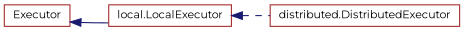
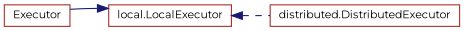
(95, 23) -> (84, 9)
